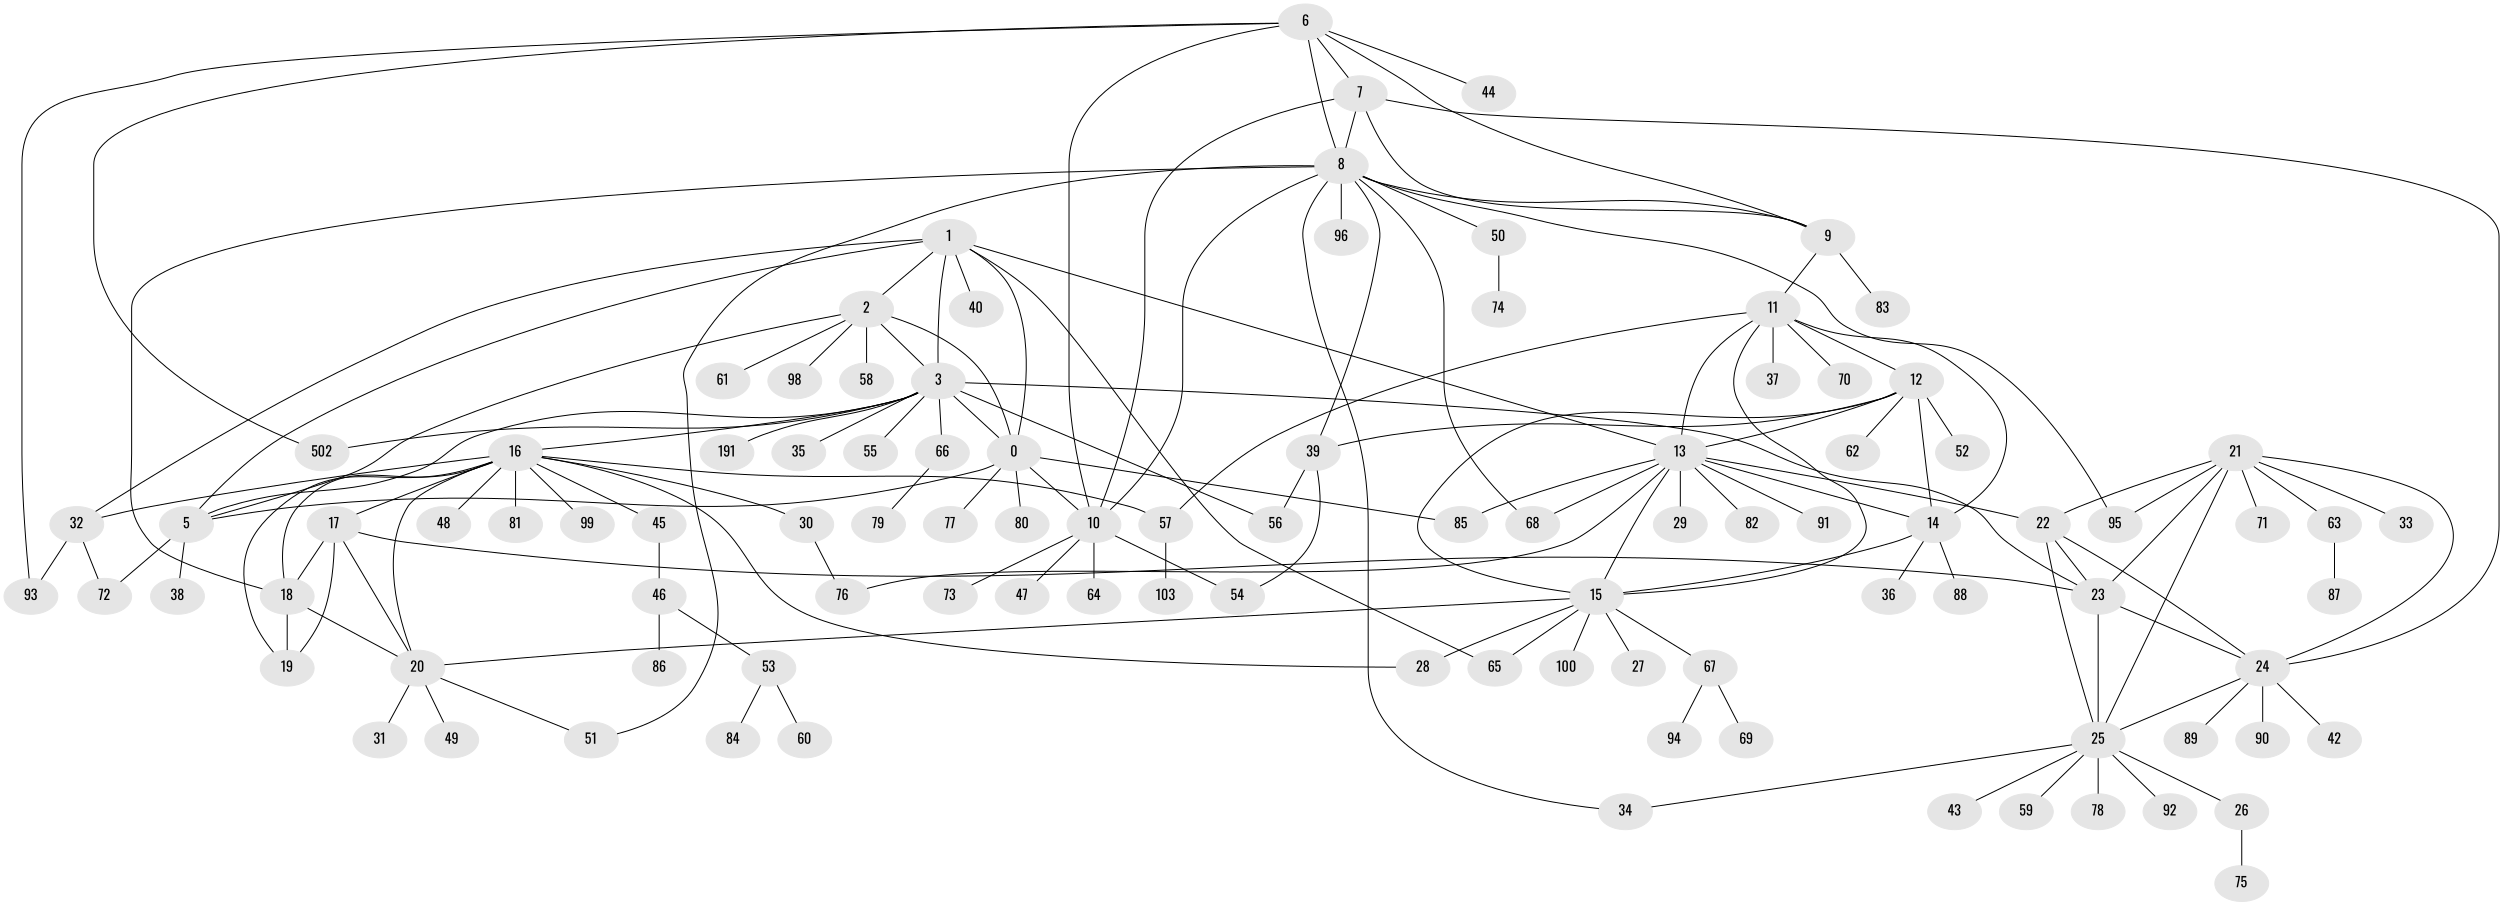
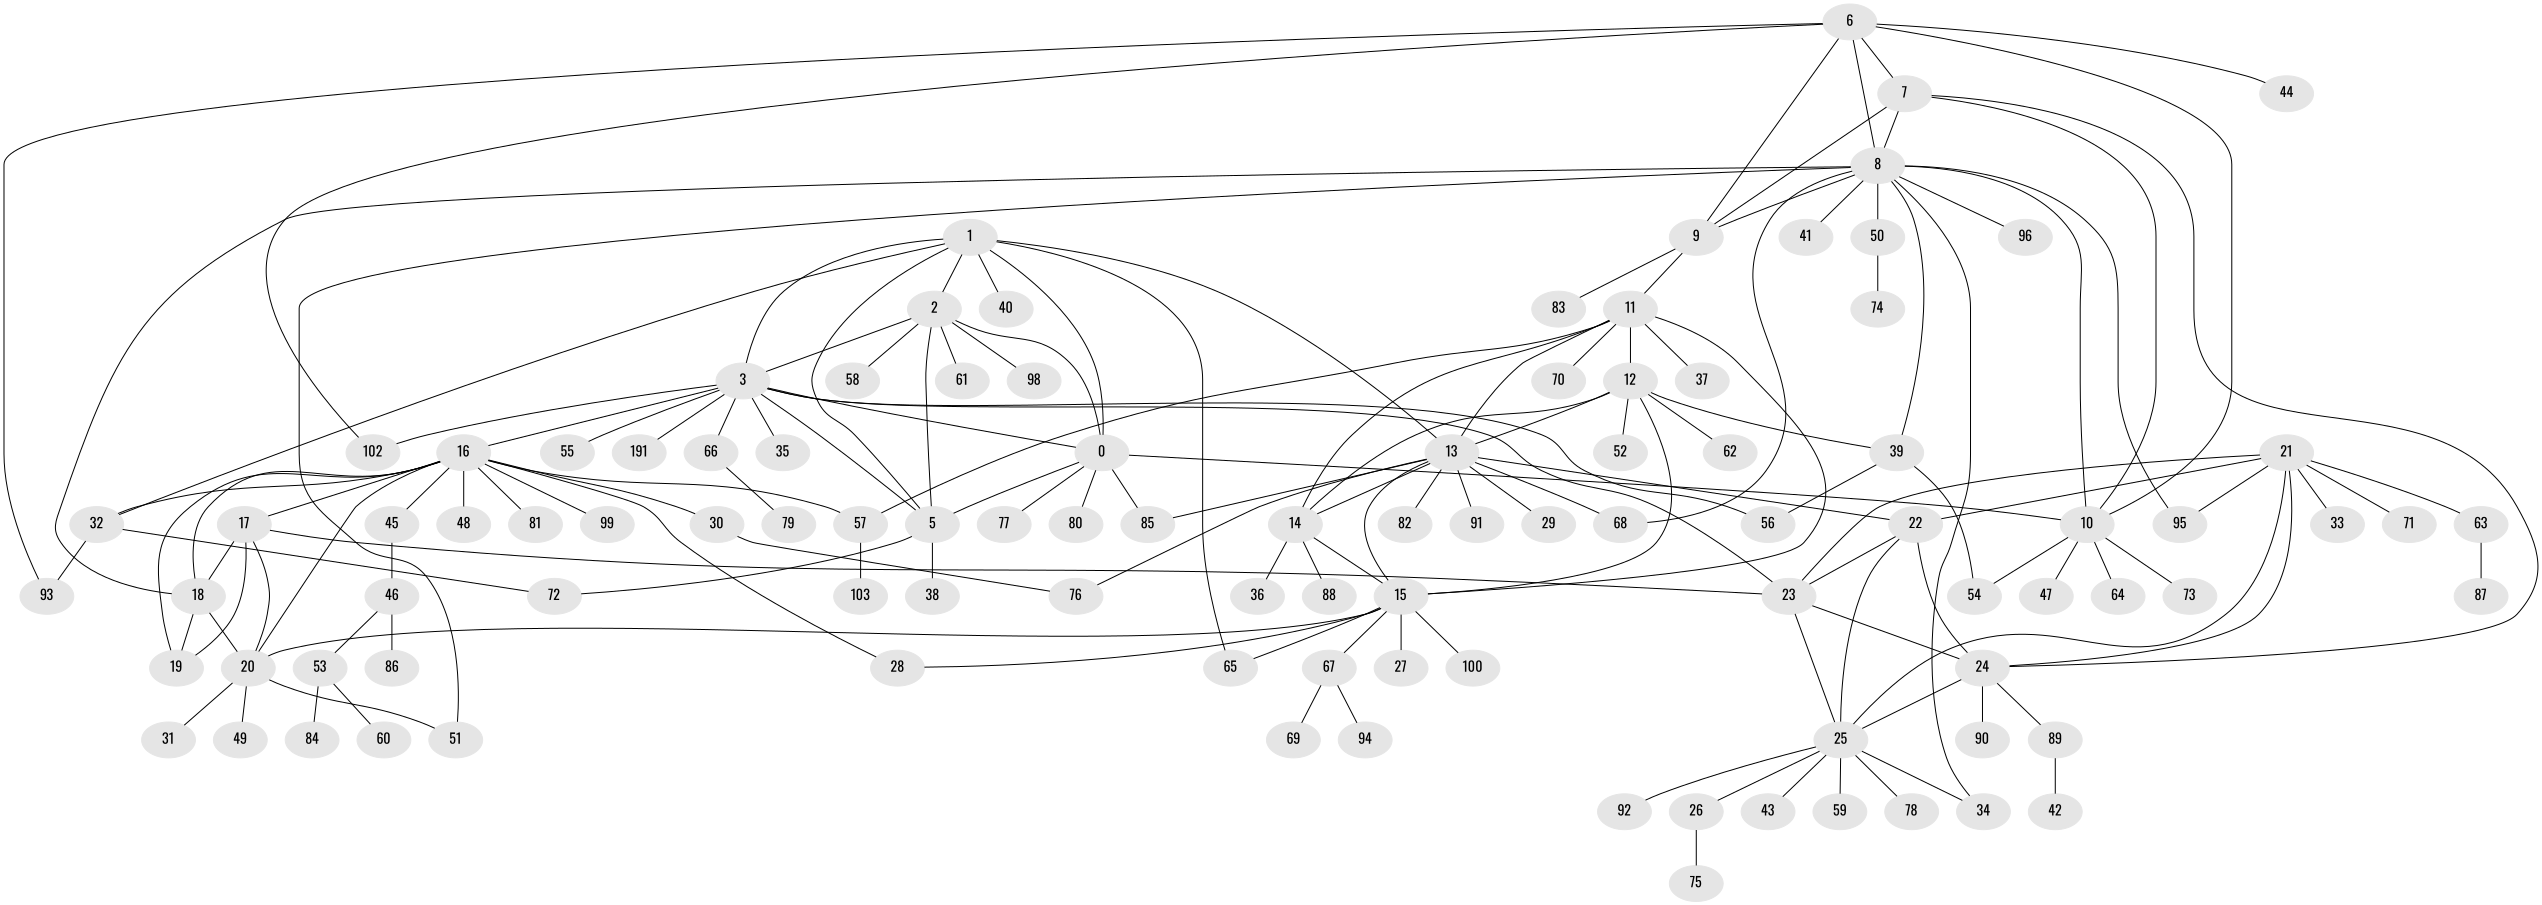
none -> (1806, 237)
(322, 453) -> (373, 453)
(2298, 704) -> (2055, 776)
